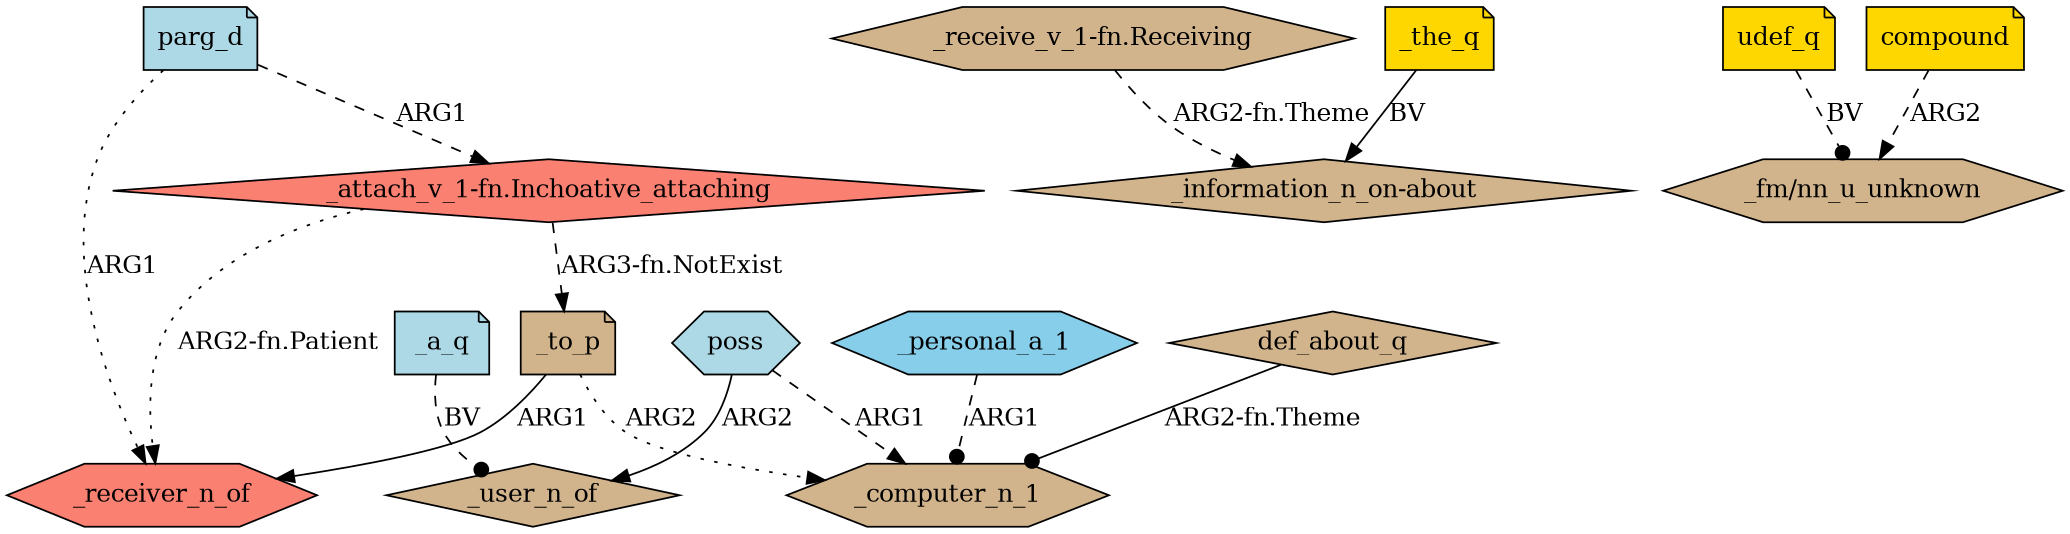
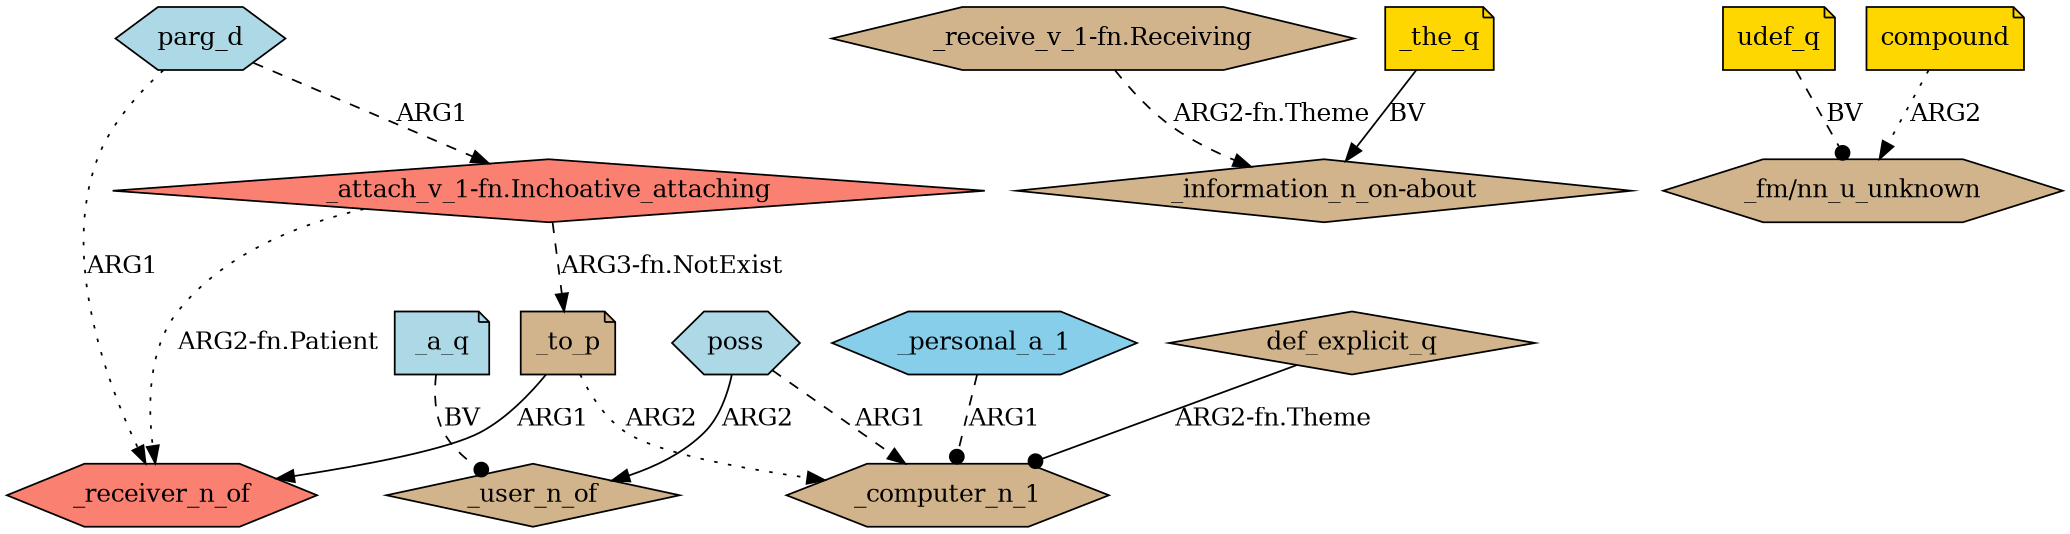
(200, 38) -> (200, 38)
(1908, 107) -> (1908, 107)
(1333, 343) -> (1352, 343)
